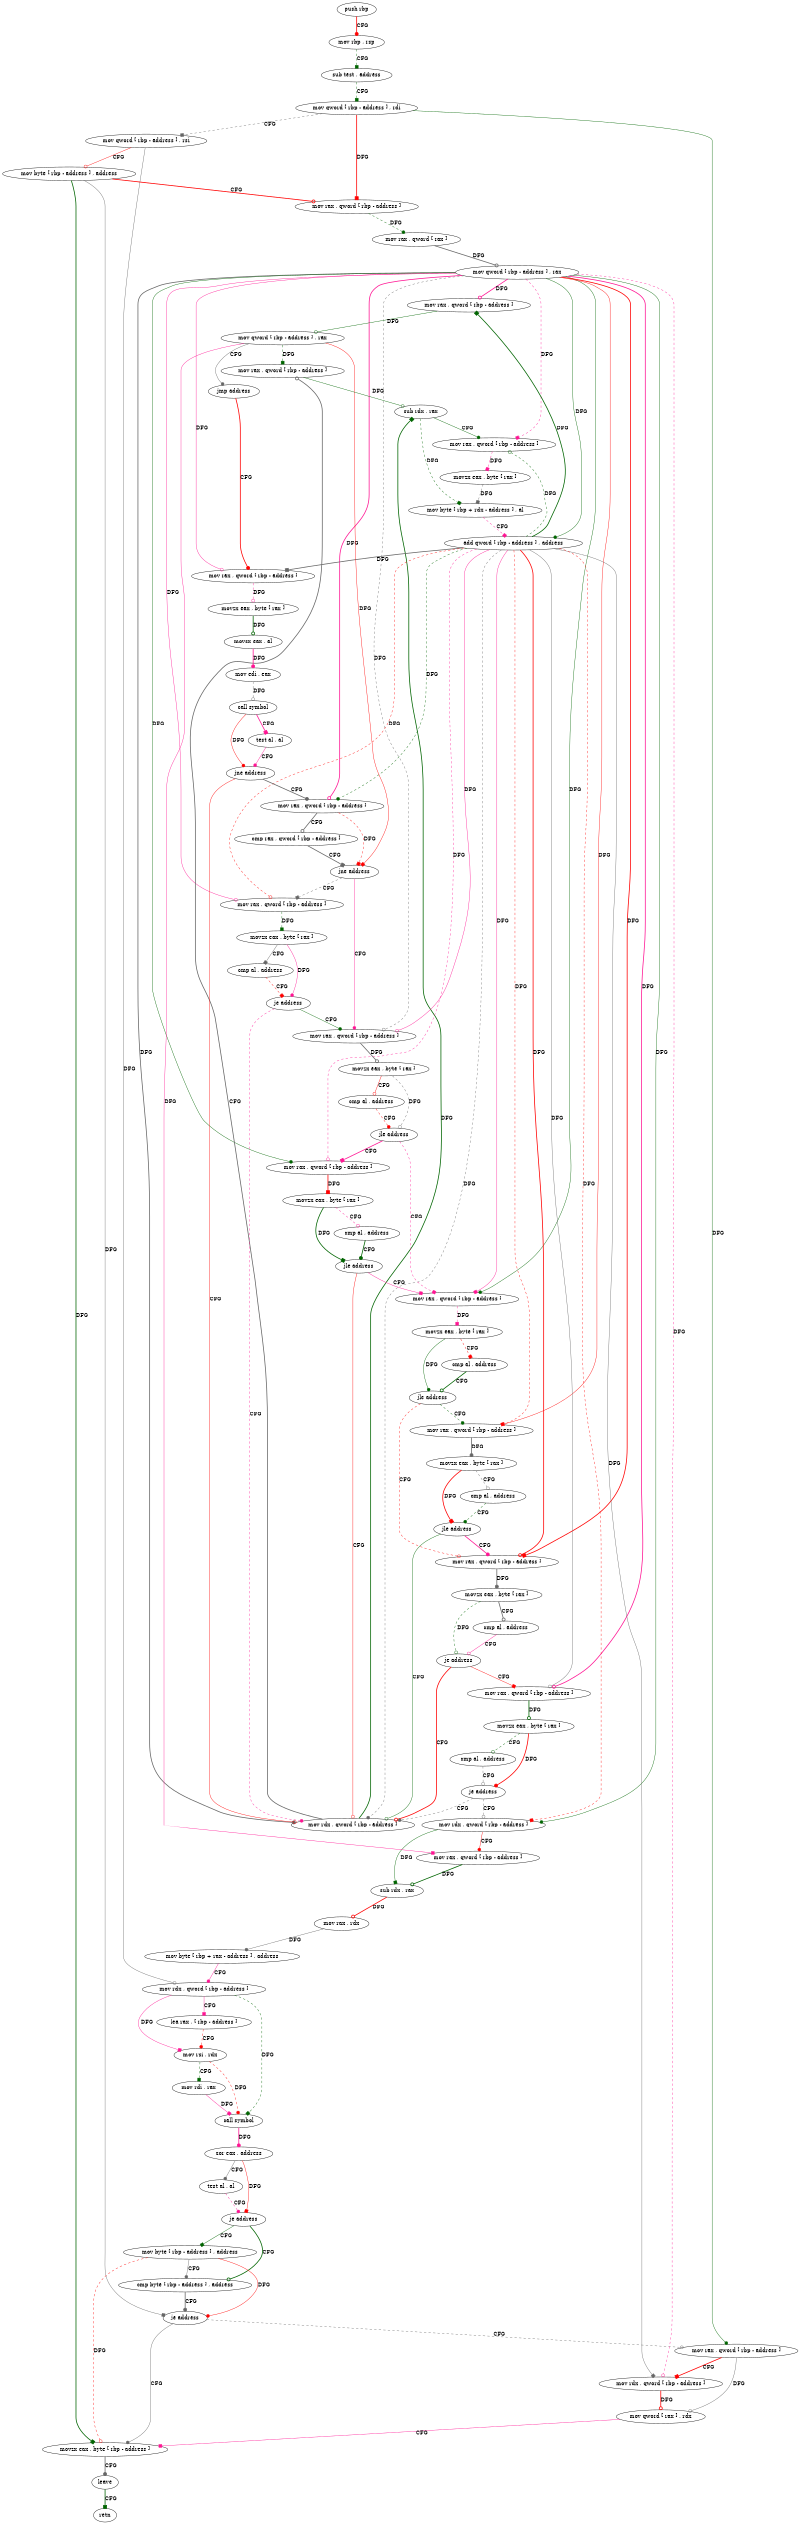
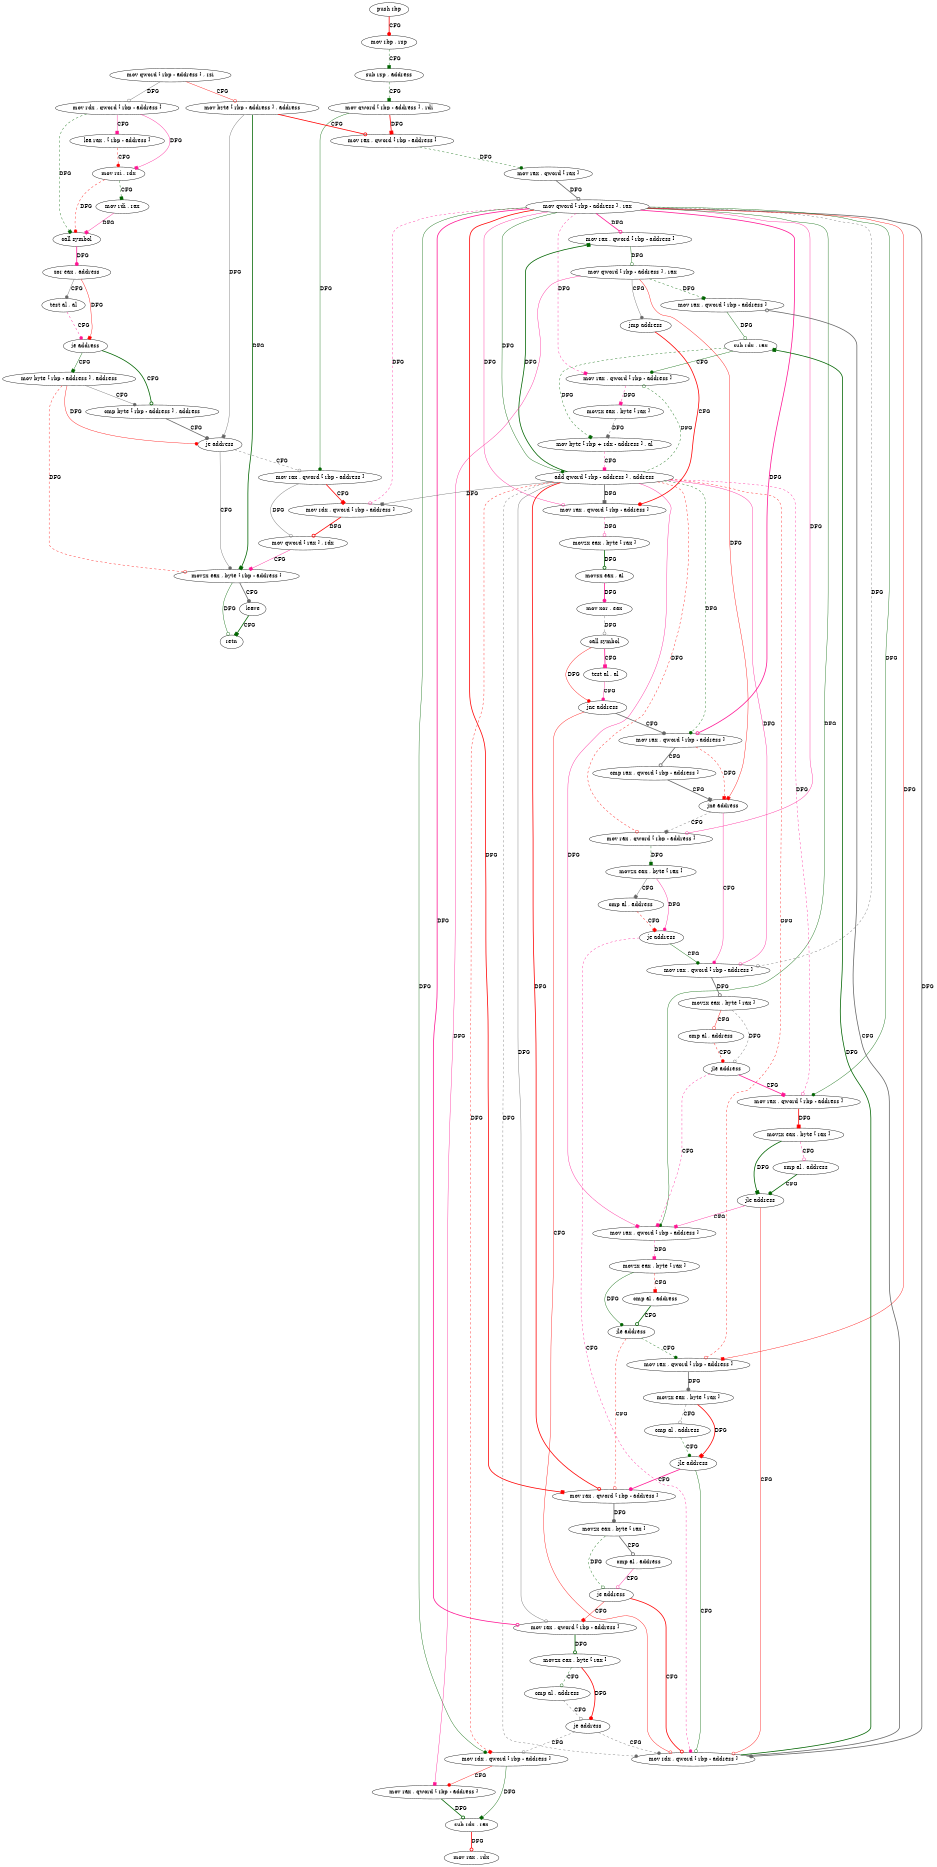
(357, 75) -> (389, 75)
(253, 124) -> none
none -> (223, 607)
(253, 675) -> (604, 609)
(222, 1957) -> none
